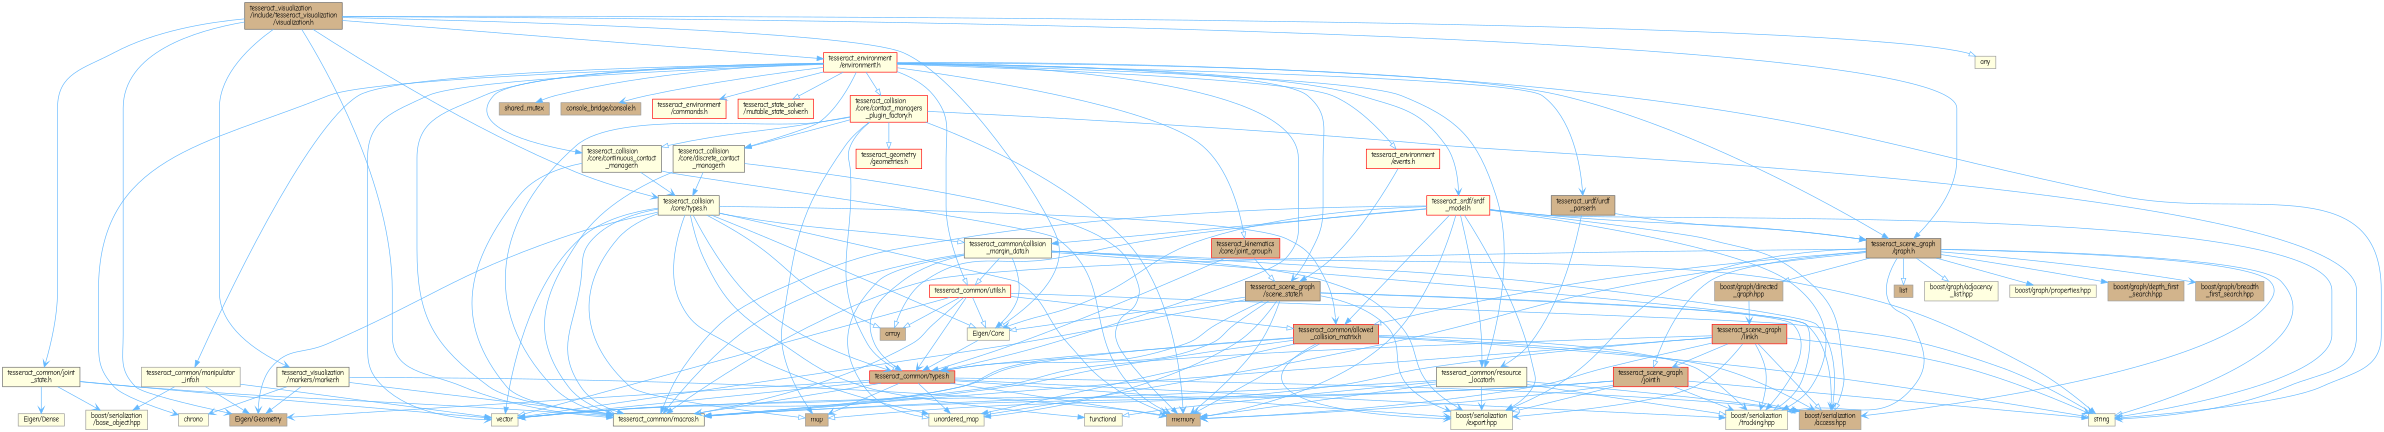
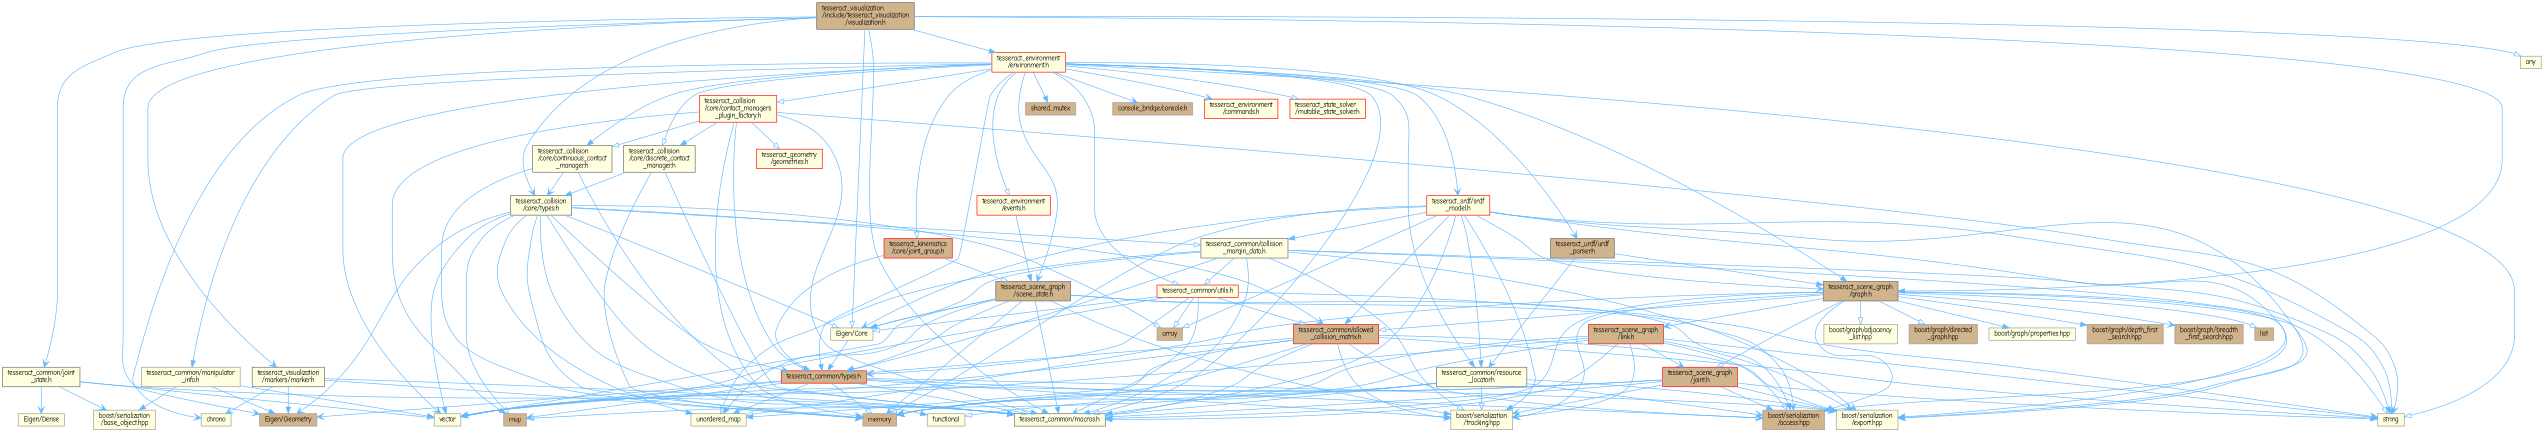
(1606, 305) -> (1446, 302)
(1749, 306) -> (1747, 312)
